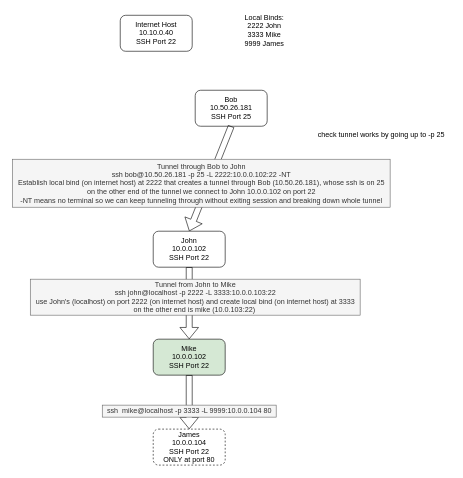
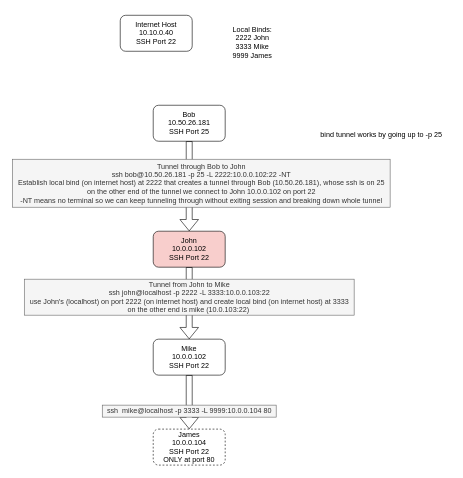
(264, 30) -> (252, 42)
(231, 108) -> (189, 123)
(382, 135) -> (382, 135)
(189, 249) -> (189, 249)
(195, 297) -> (189, 297)
(189, 357) -> (189, 357)
